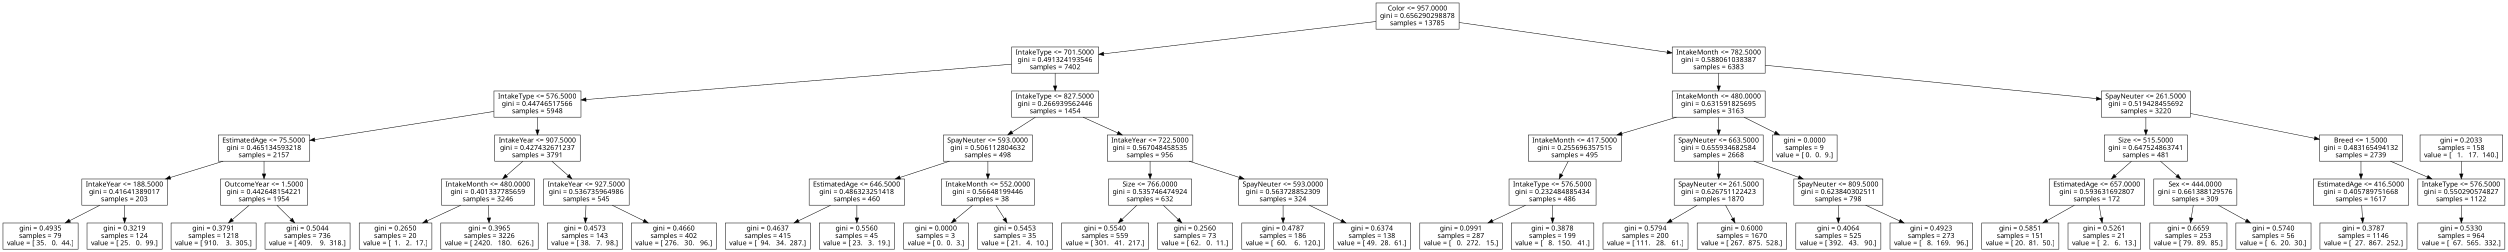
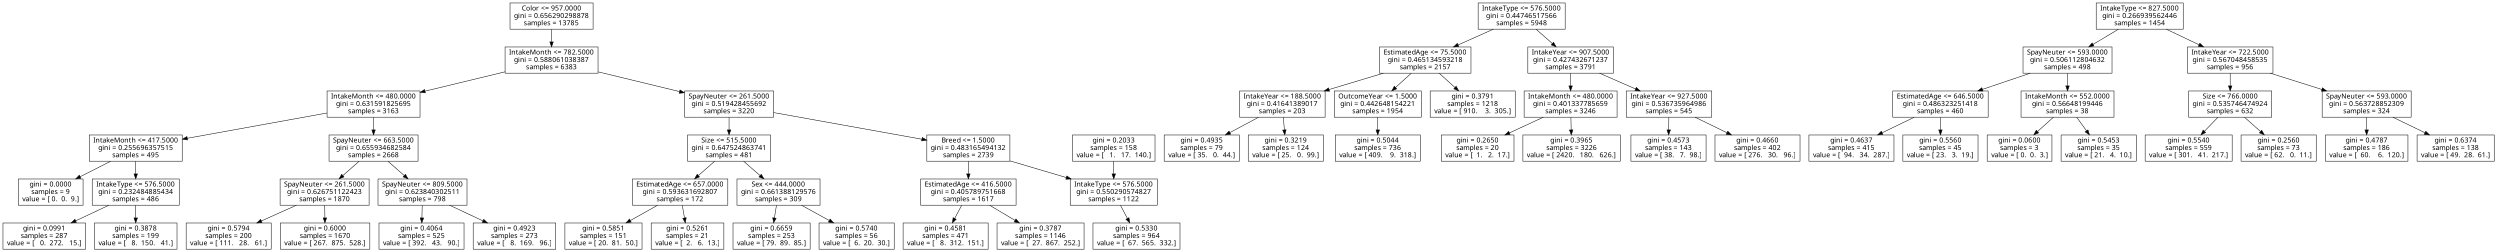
(1055, 60) -> none
(1759, 125) -> (95, 169)
(241, 212) -> (1447, 80)
(936, 236) -> (2020, 148)
none -> (946, 236)
